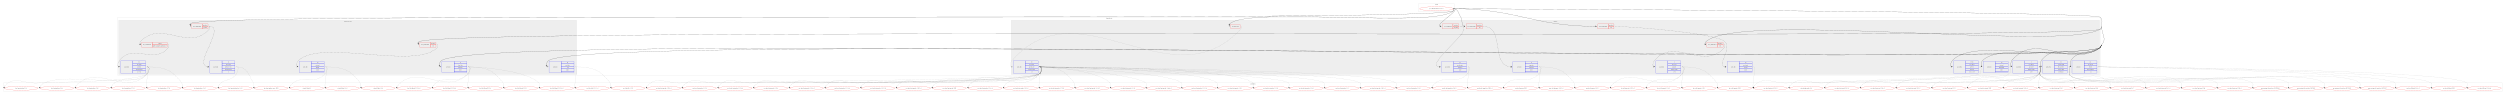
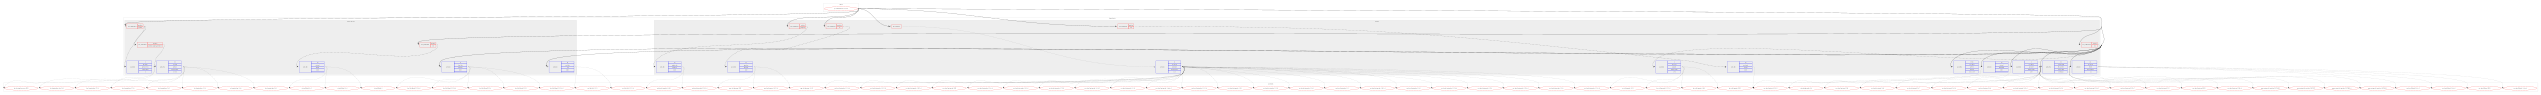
none -> (2449, 88)
